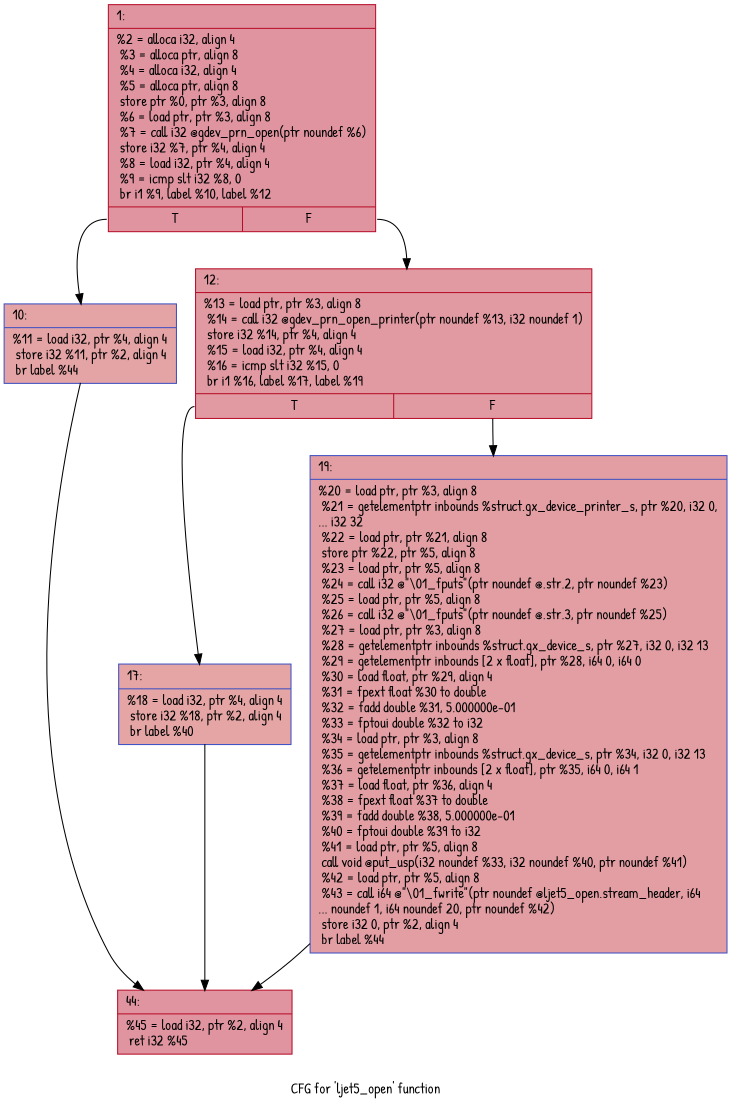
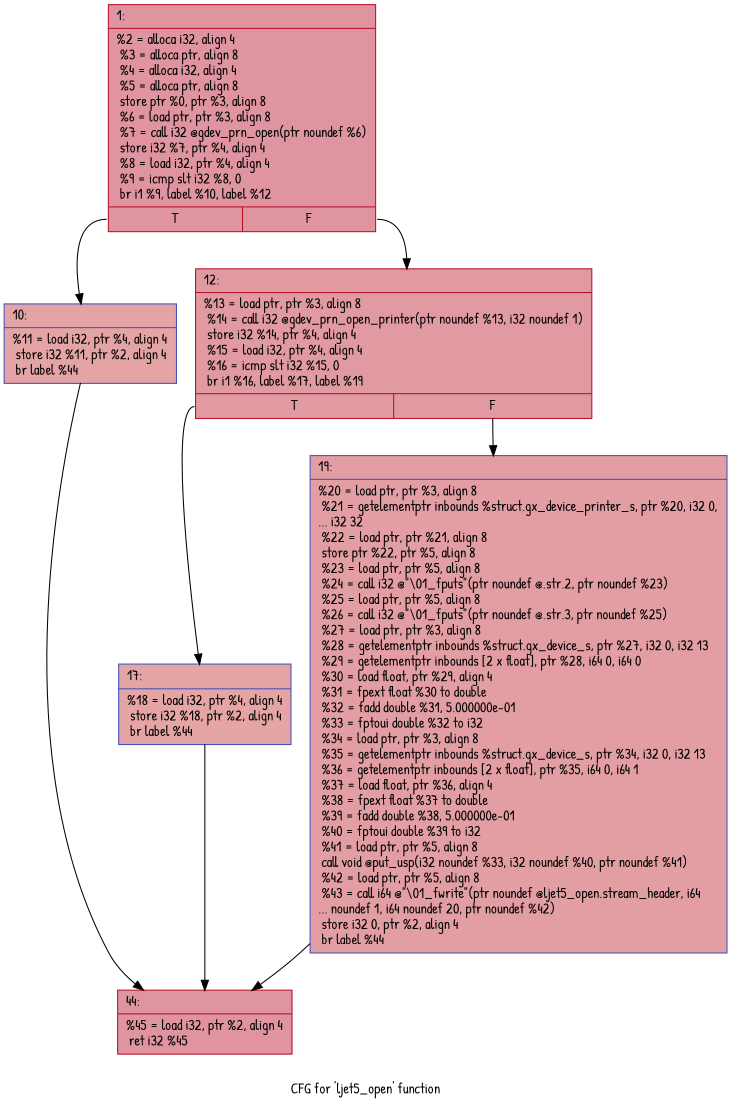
(160, 732) -> (160, 732)
